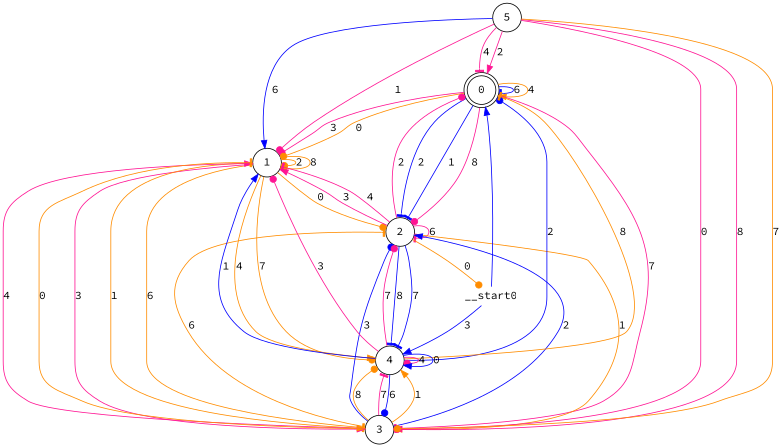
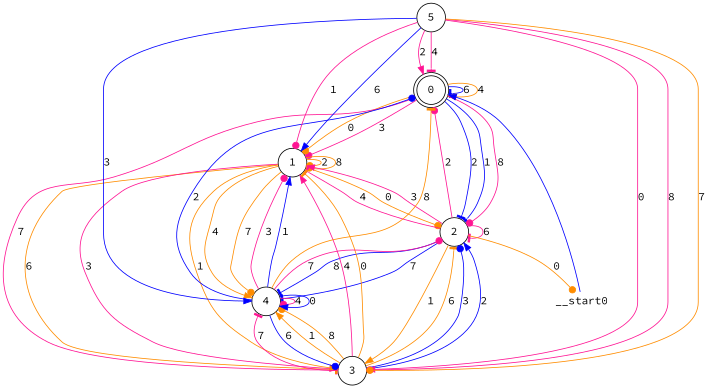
(448, 331) -> (108, 81)
